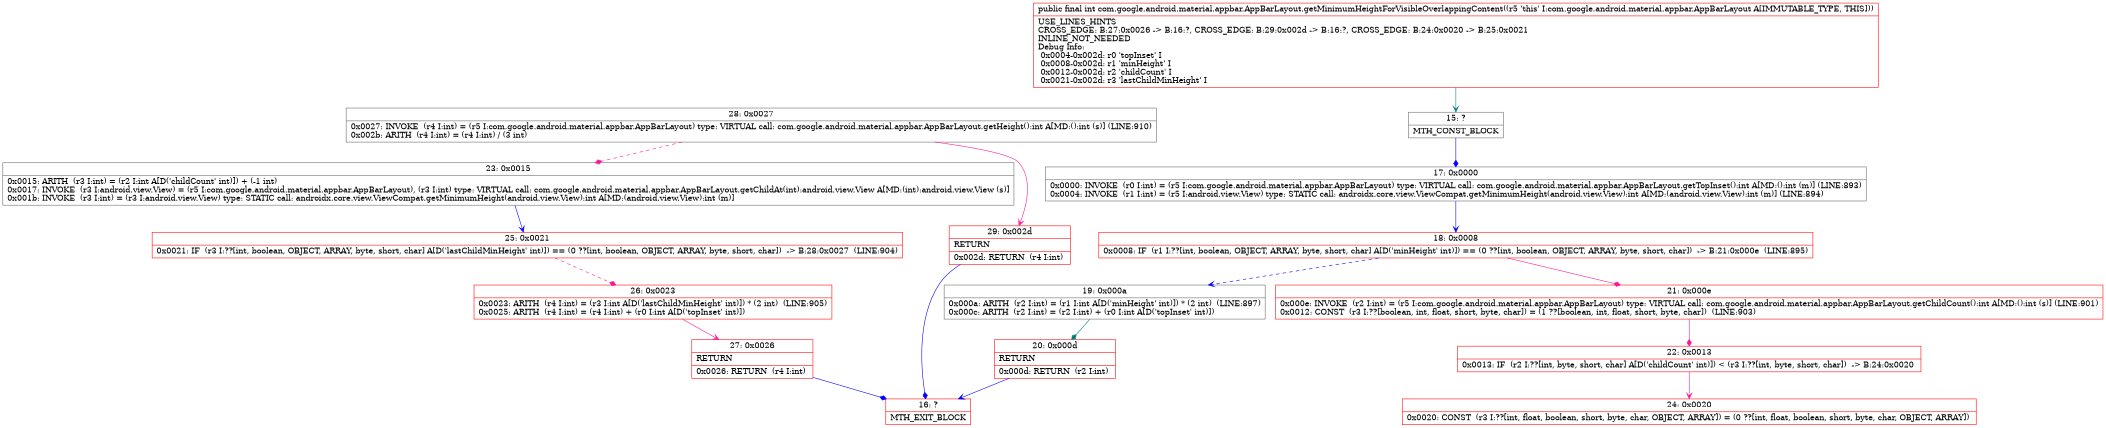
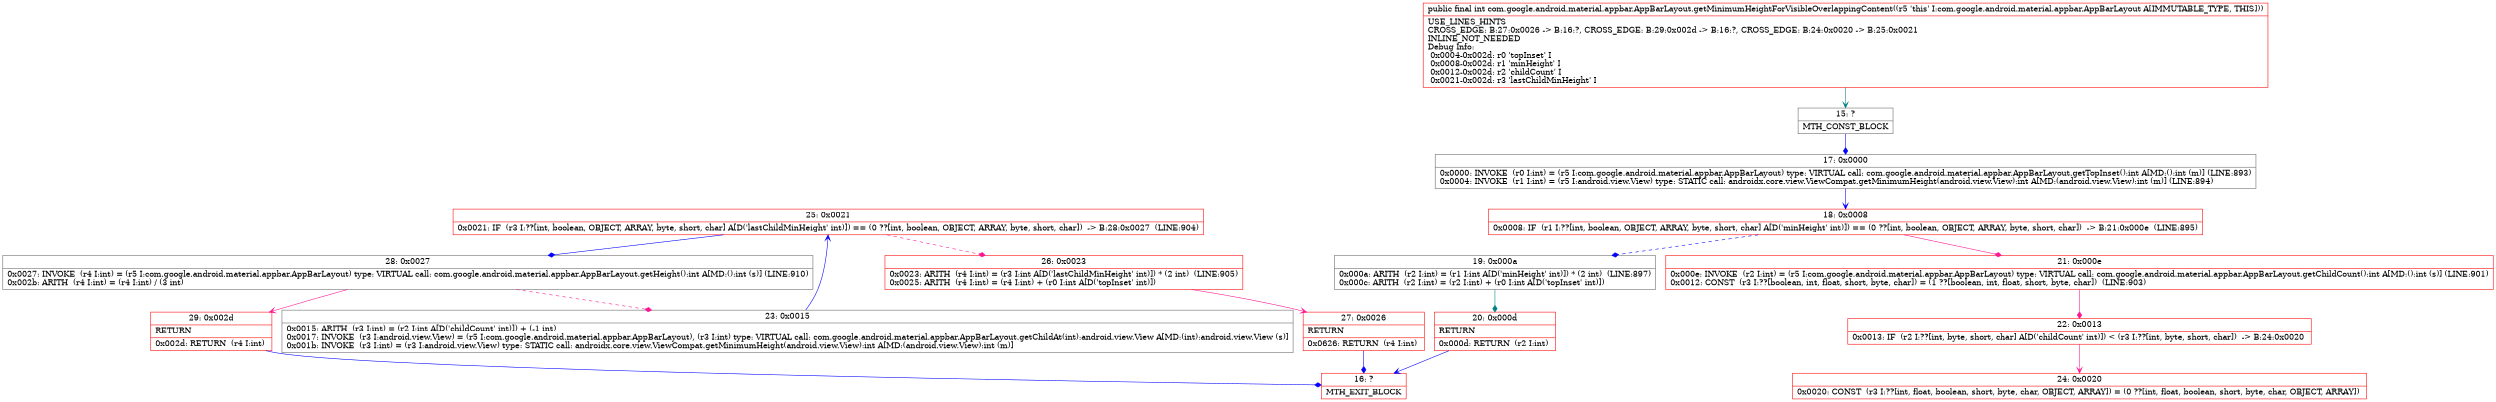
none -> (639, 245)
(1296, 271) -> (1688, 245)
(752, 372) -> (1364, 344)
